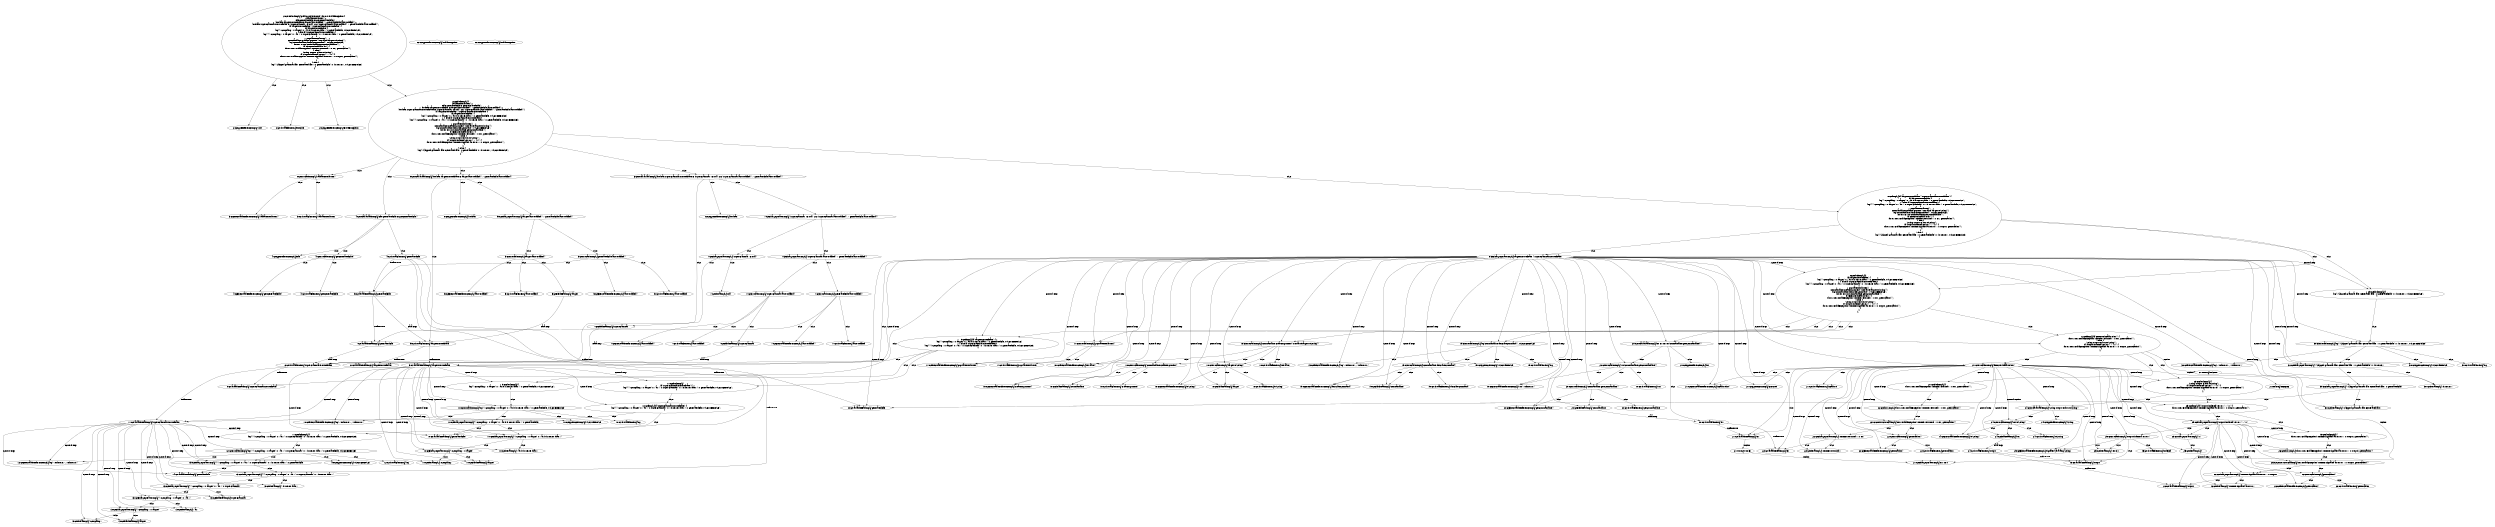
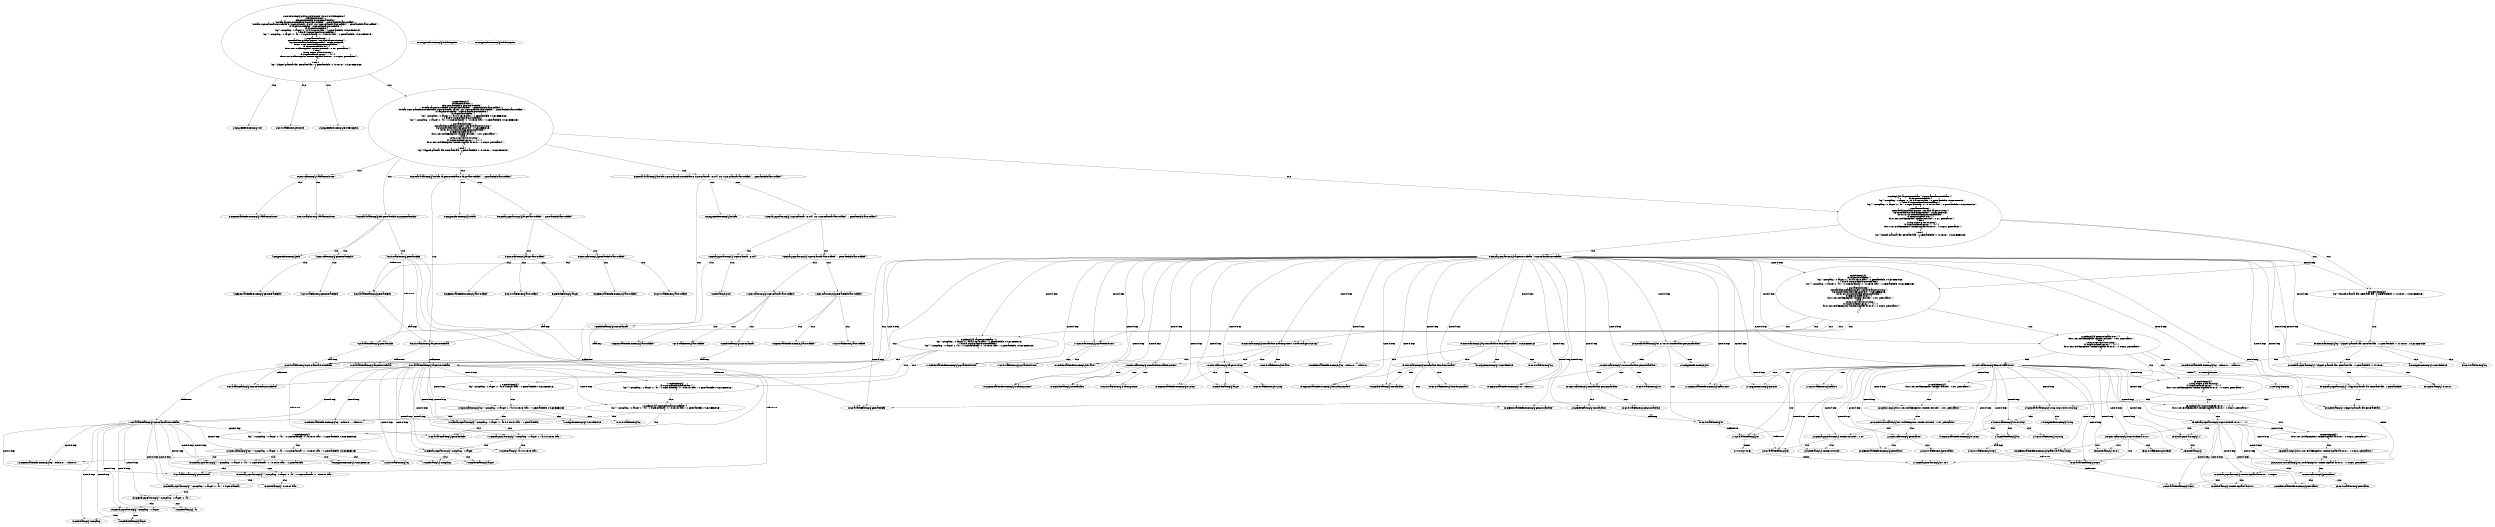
(374, 318) -> (403, 305)
(1561, 397) -> (1440, 402)
(2014, 400) -> (2014, 400)
(295, 408) -> (295, 408)
(228, 498) -> none
